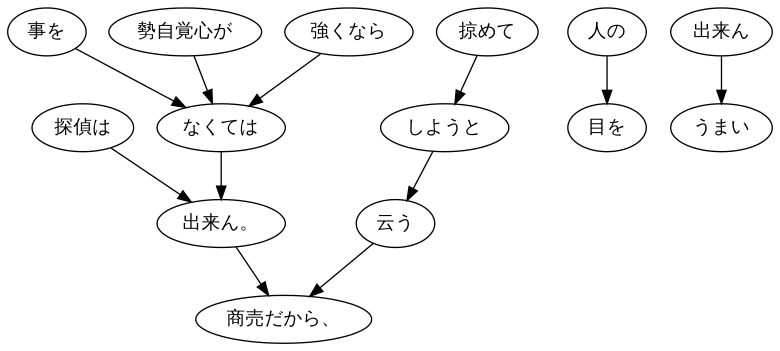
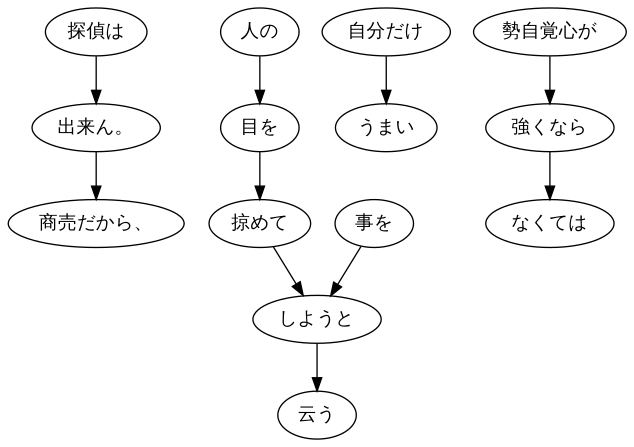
(721, 32) -> (386, 32)
(201, 73) -> (550, 73)
(124, 75) -> (349, 265)
(221, 169) -> none
none -> (260, 169)
(347, 265) -> none
